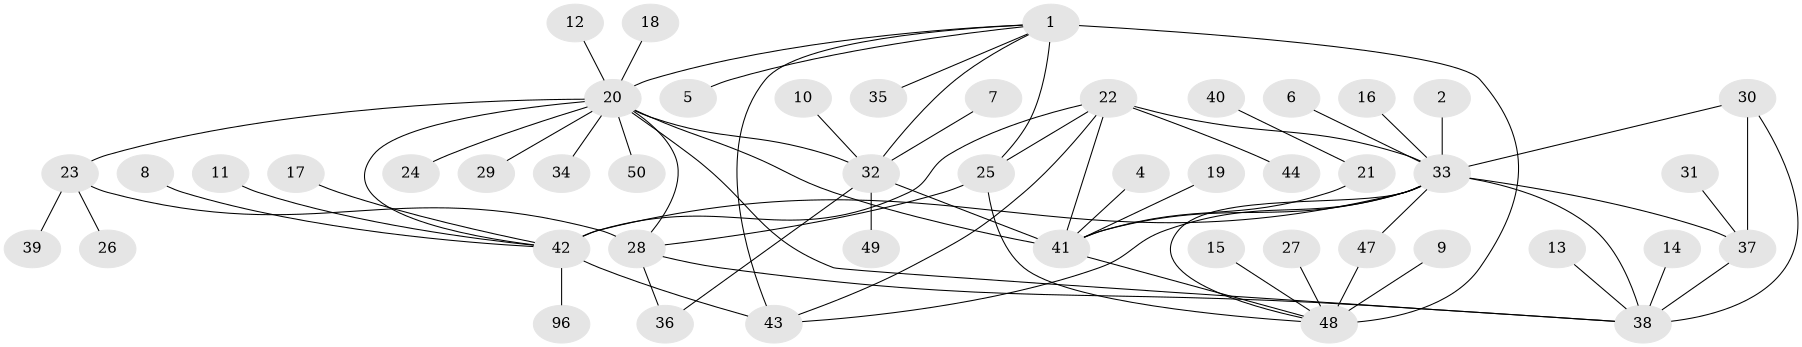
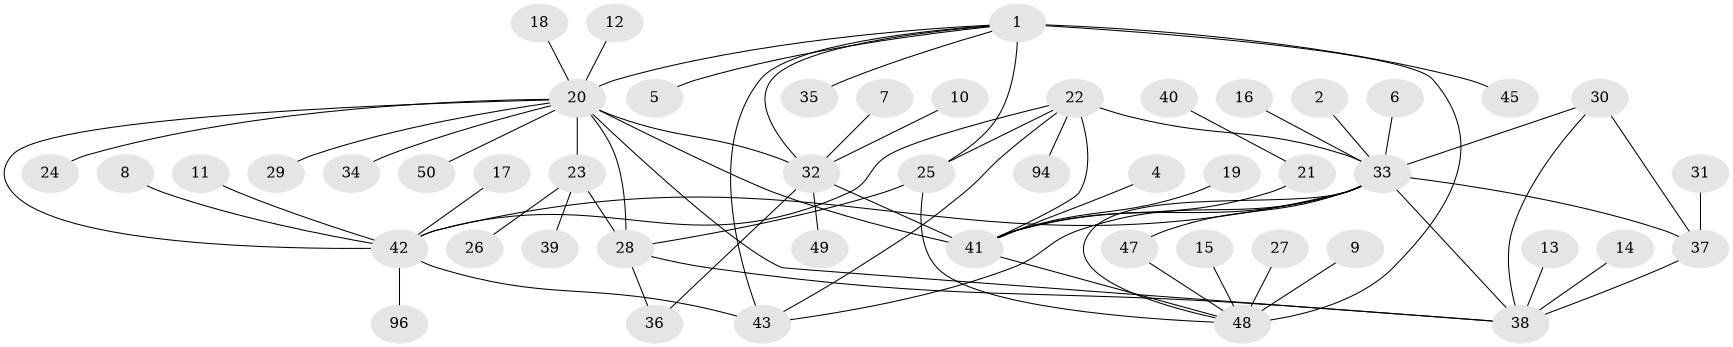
none -> (1510, 98)
(1292, 174) -> (1042, 174)
